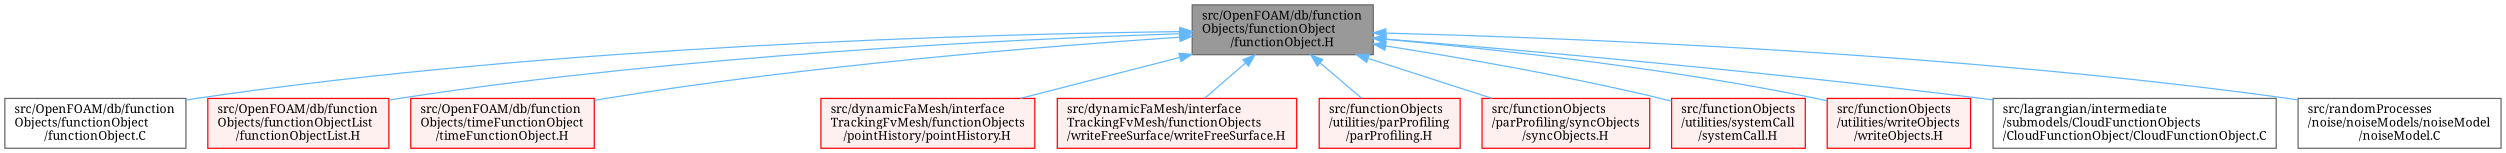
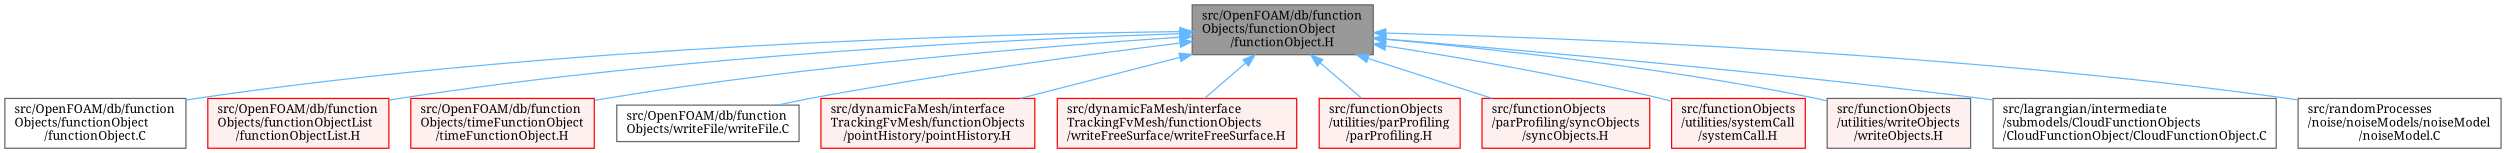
none -> (708, 123)
(1899, 123) -> (1899, 123)
